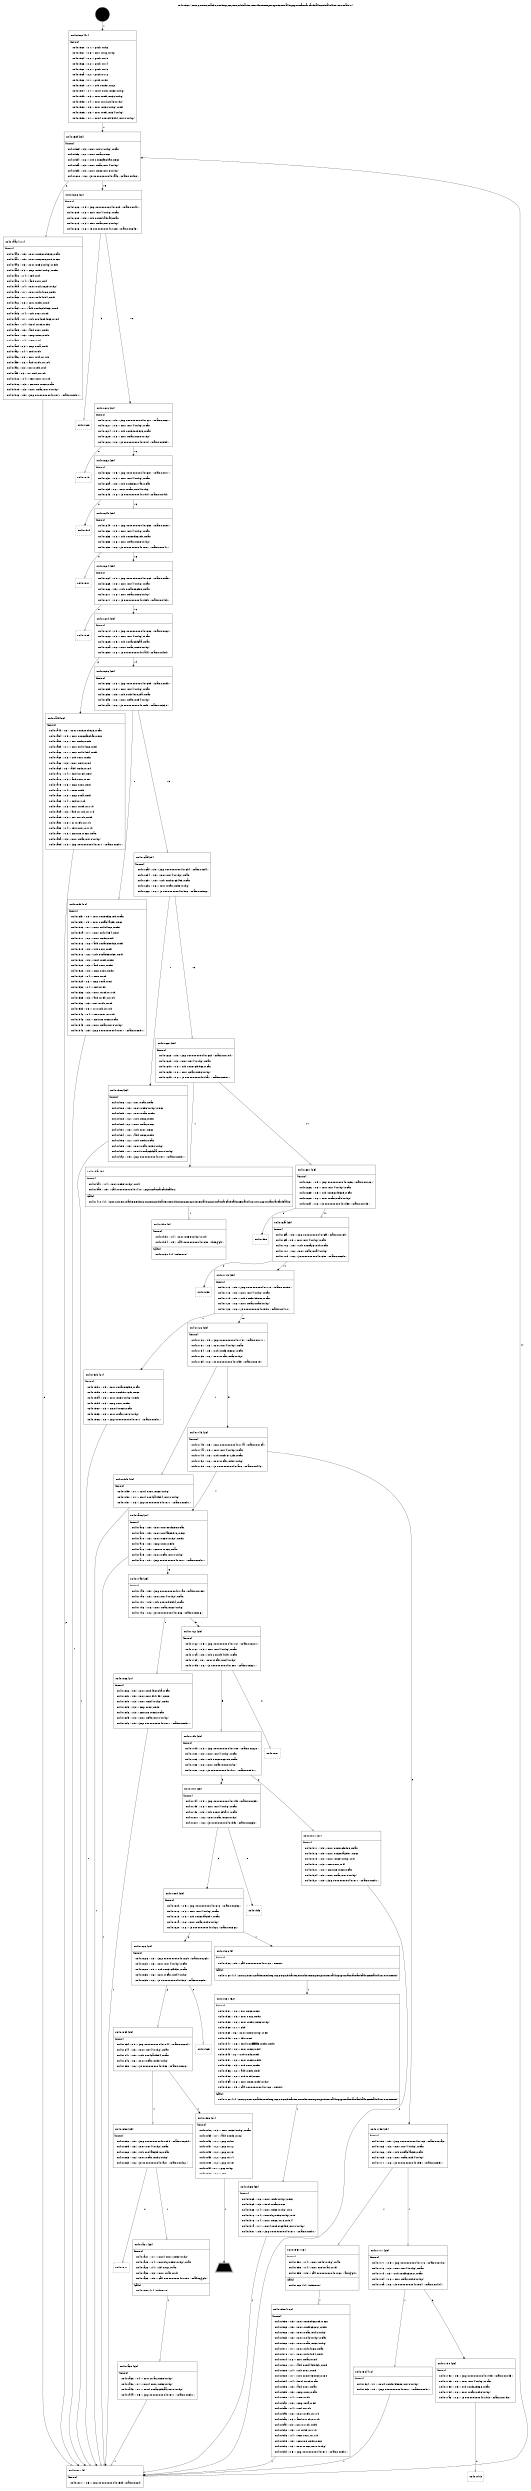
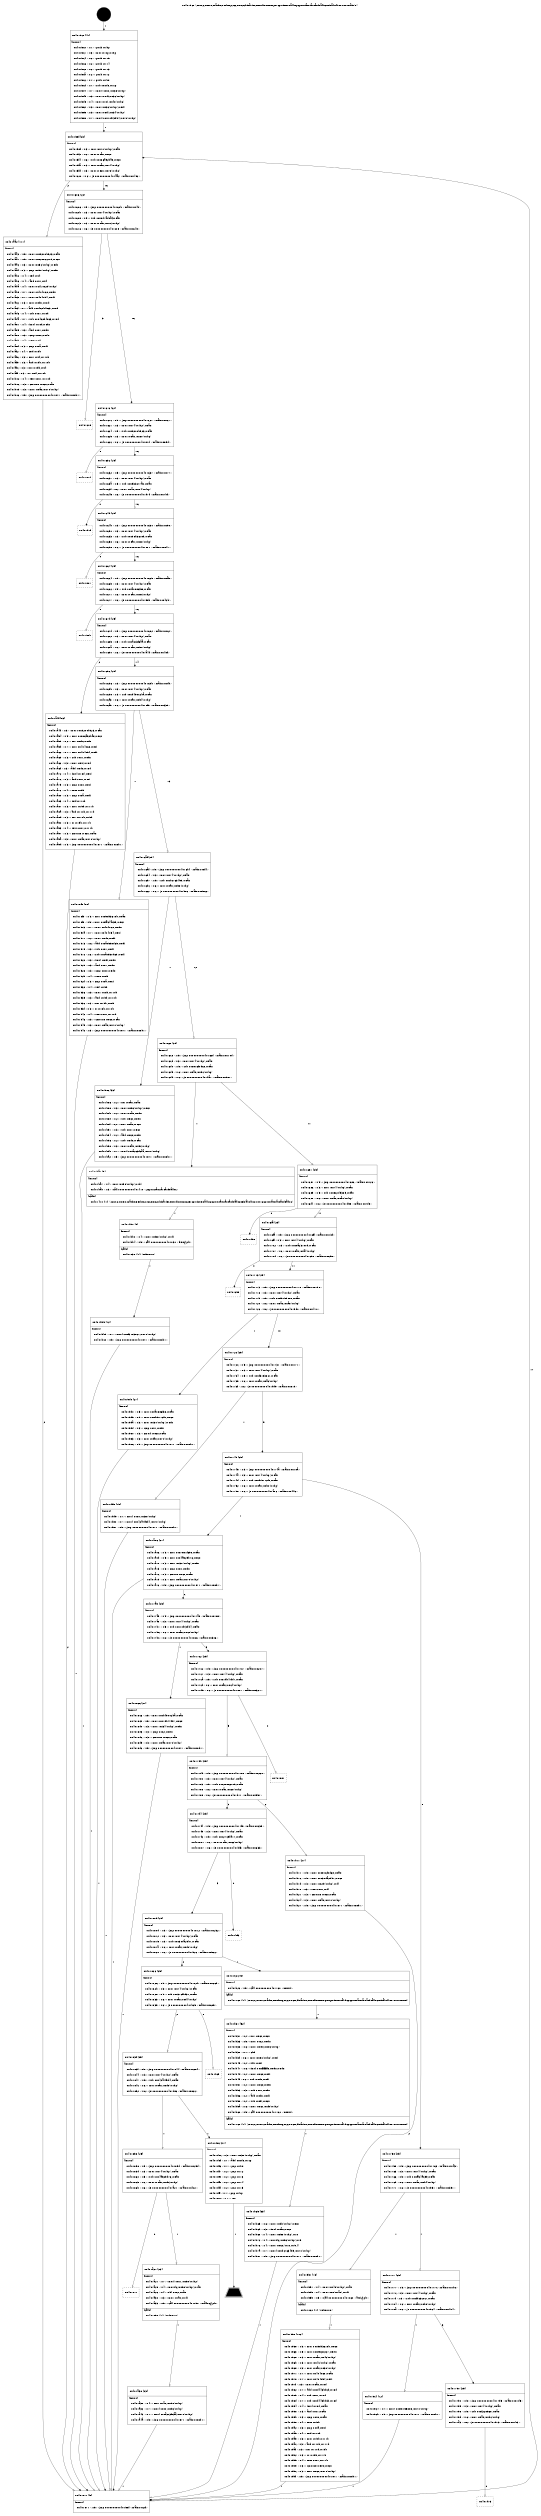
none -> (130, 1331)
(161, 1645) -> (175, 1670)
